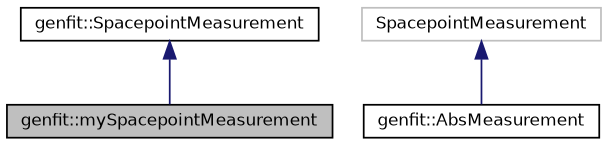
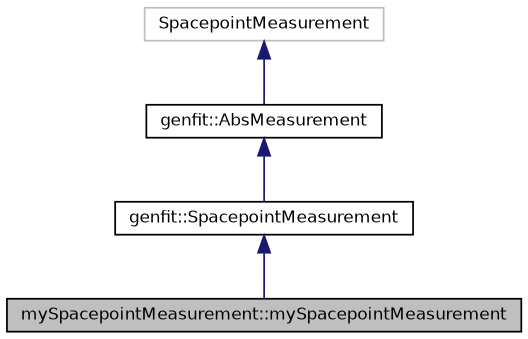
(170, 121) -> (264, 315)
none -> (264, 179)
